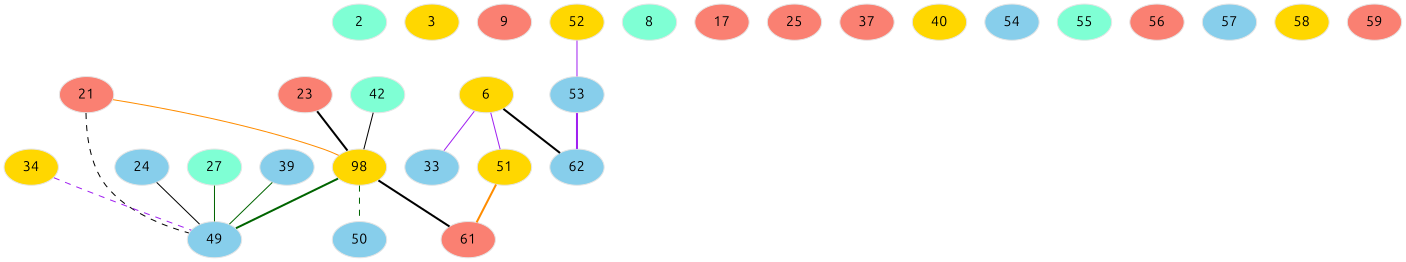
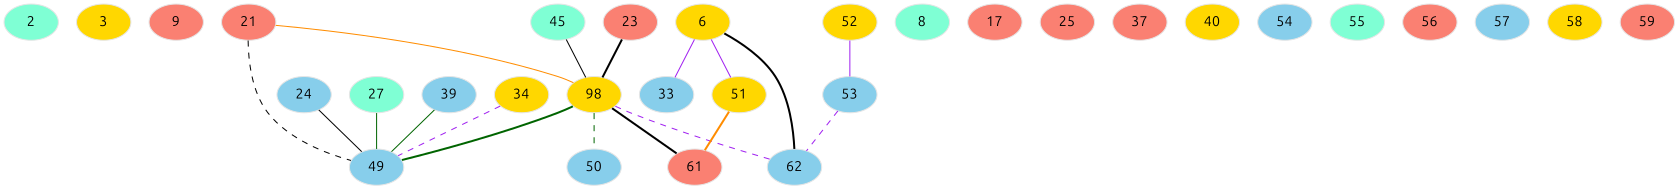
(378, 95) -> (558, 22)
(577, 131) -> (822, 131)
none -> (692, 135)
